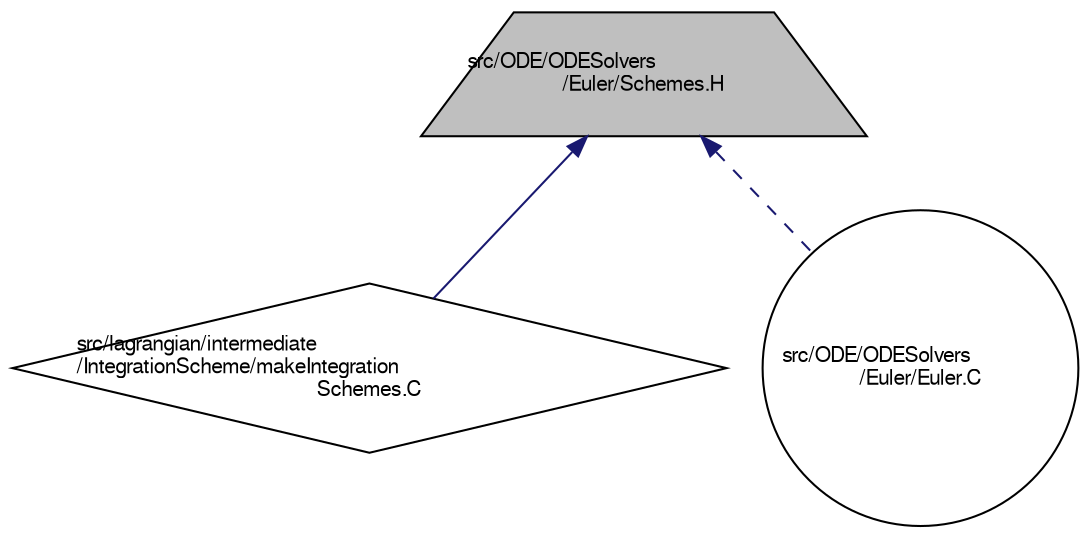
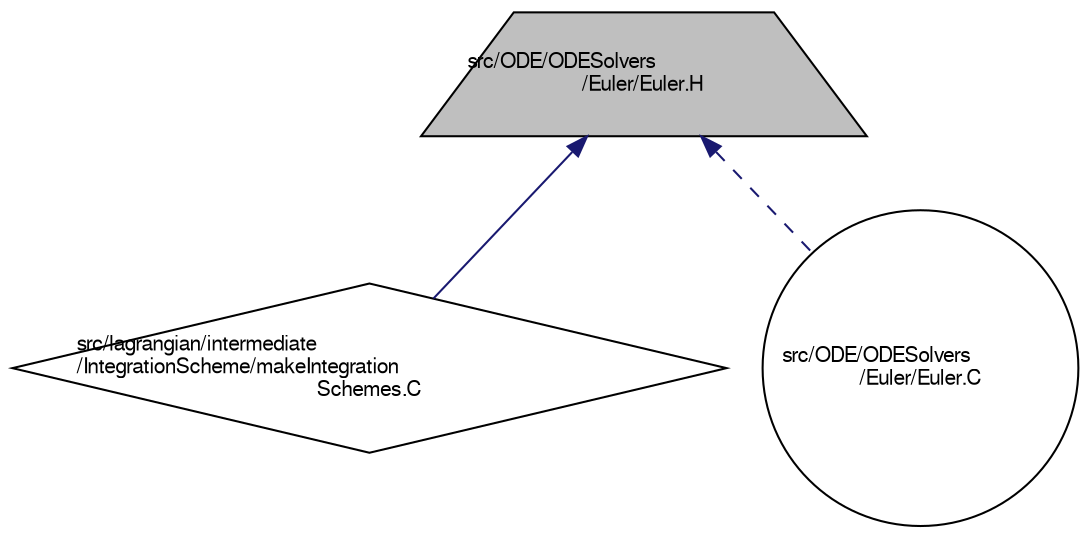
(644, 74) -> (644, 74)
